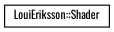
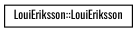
(57, 16) -> (69, 16)
